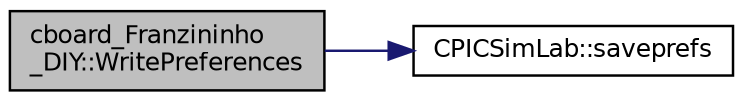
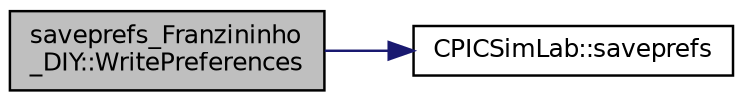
(167, 51) -> (167, 51)
